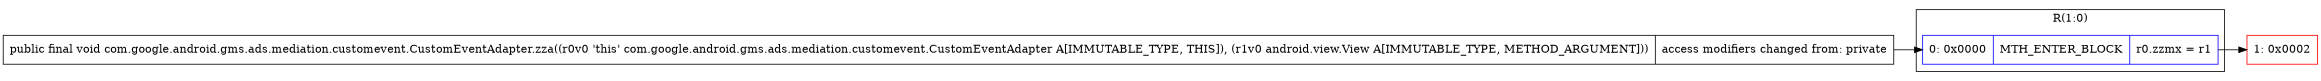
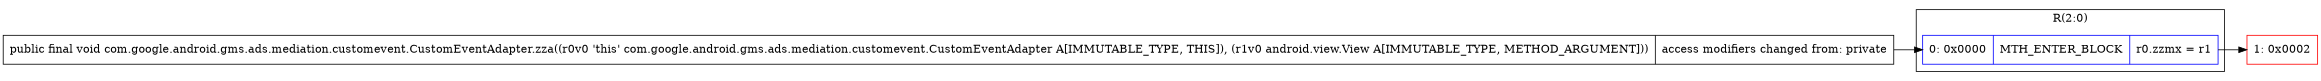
(2070, 19) -> (2070, 19)
